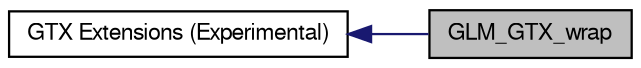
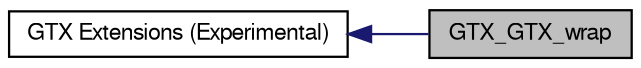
(531, 34) -> (531, 34)
